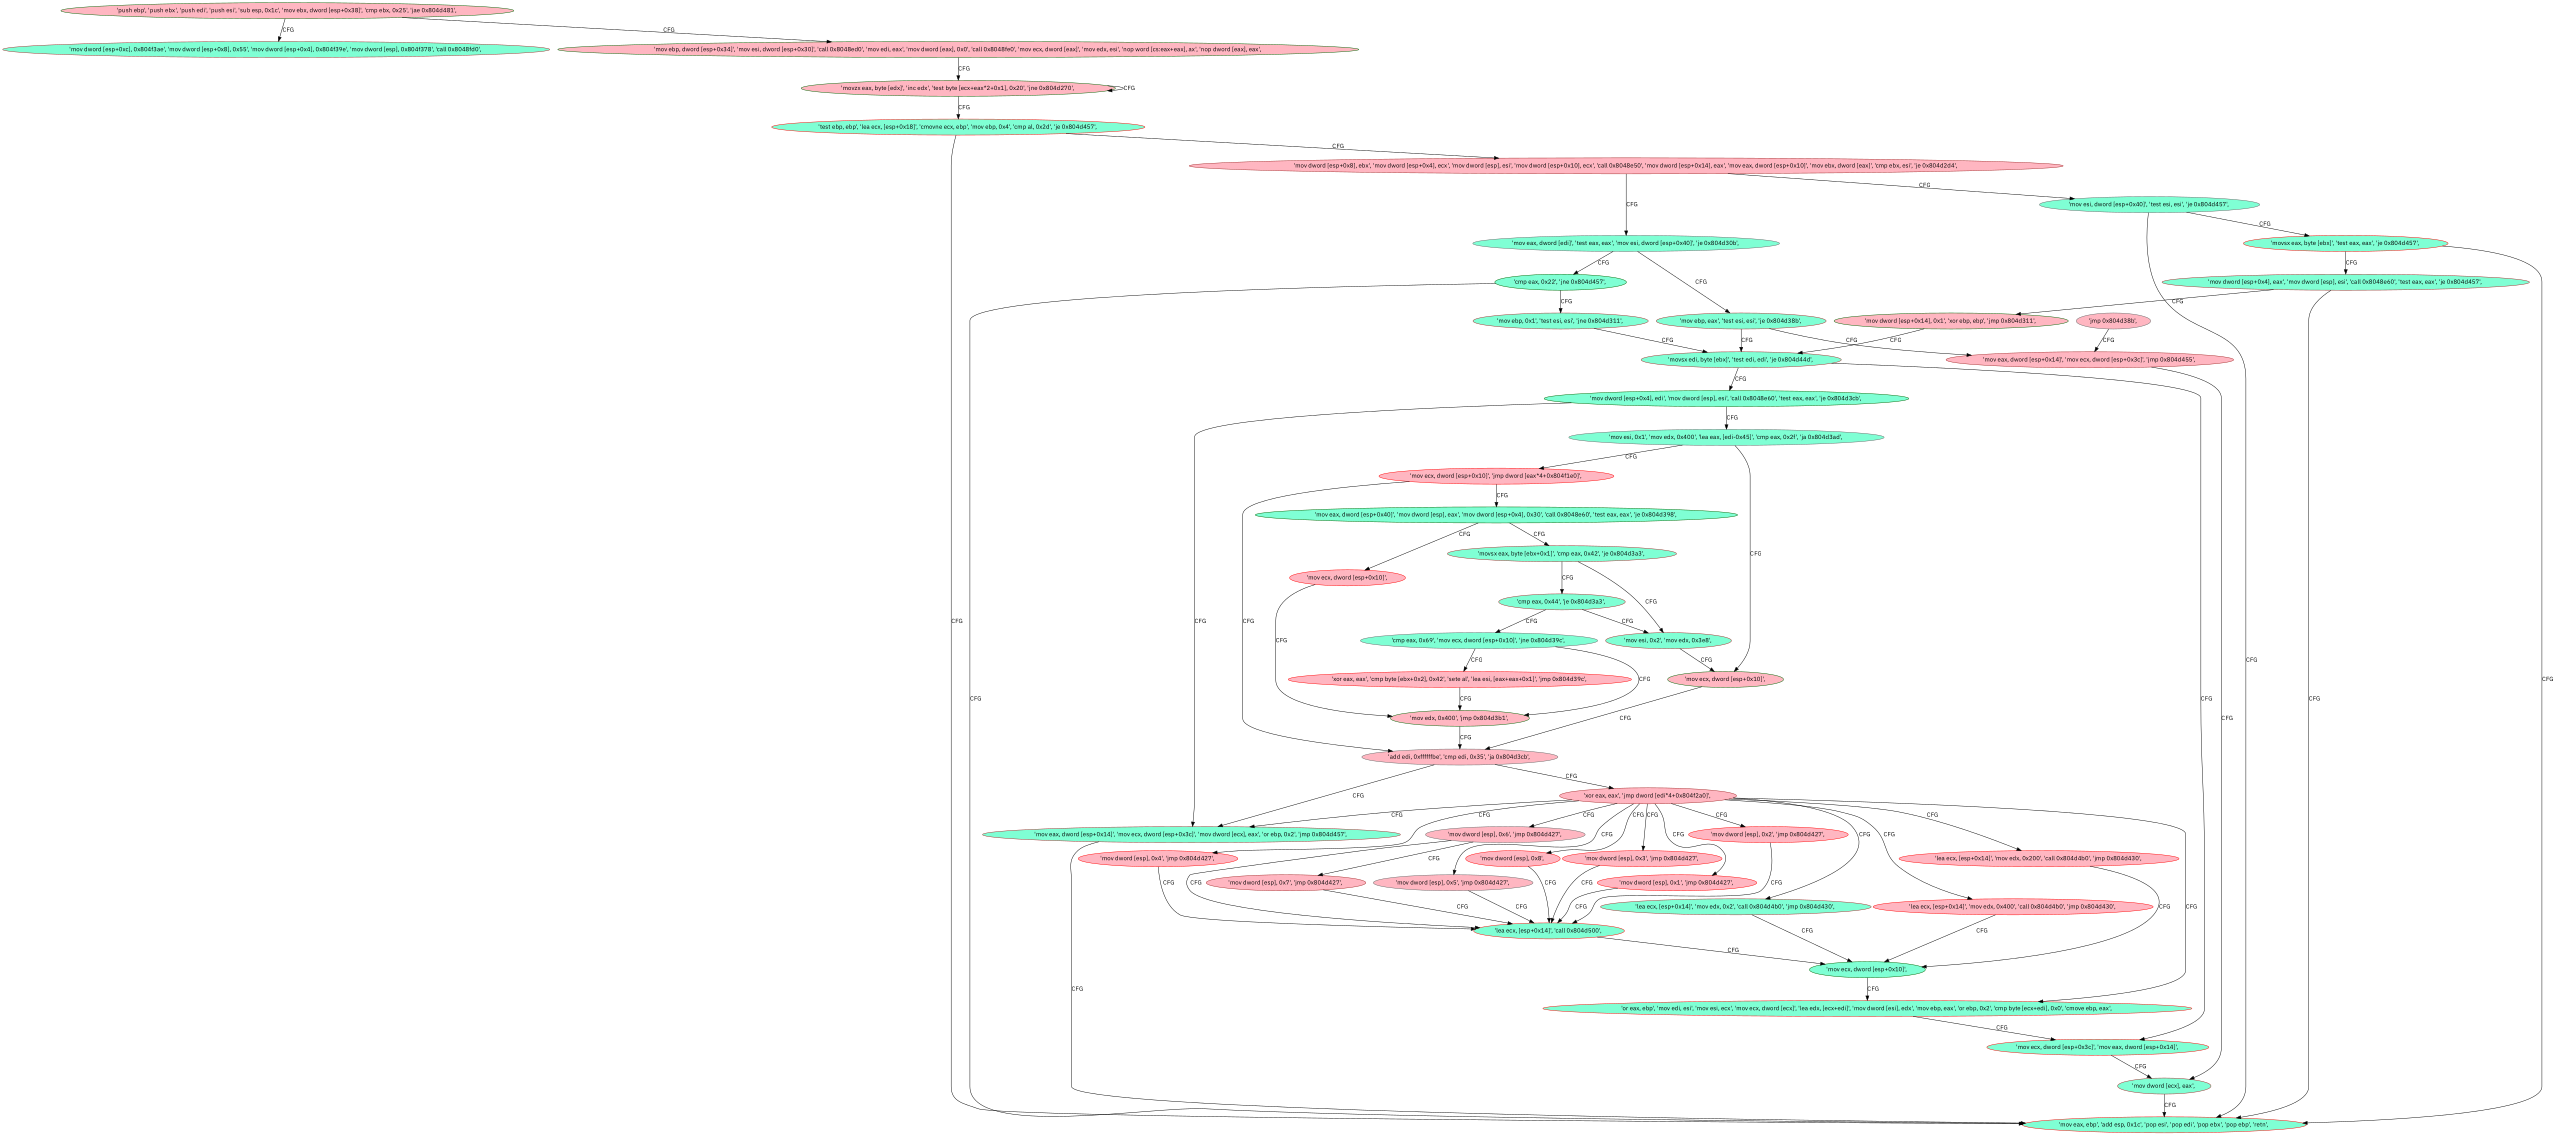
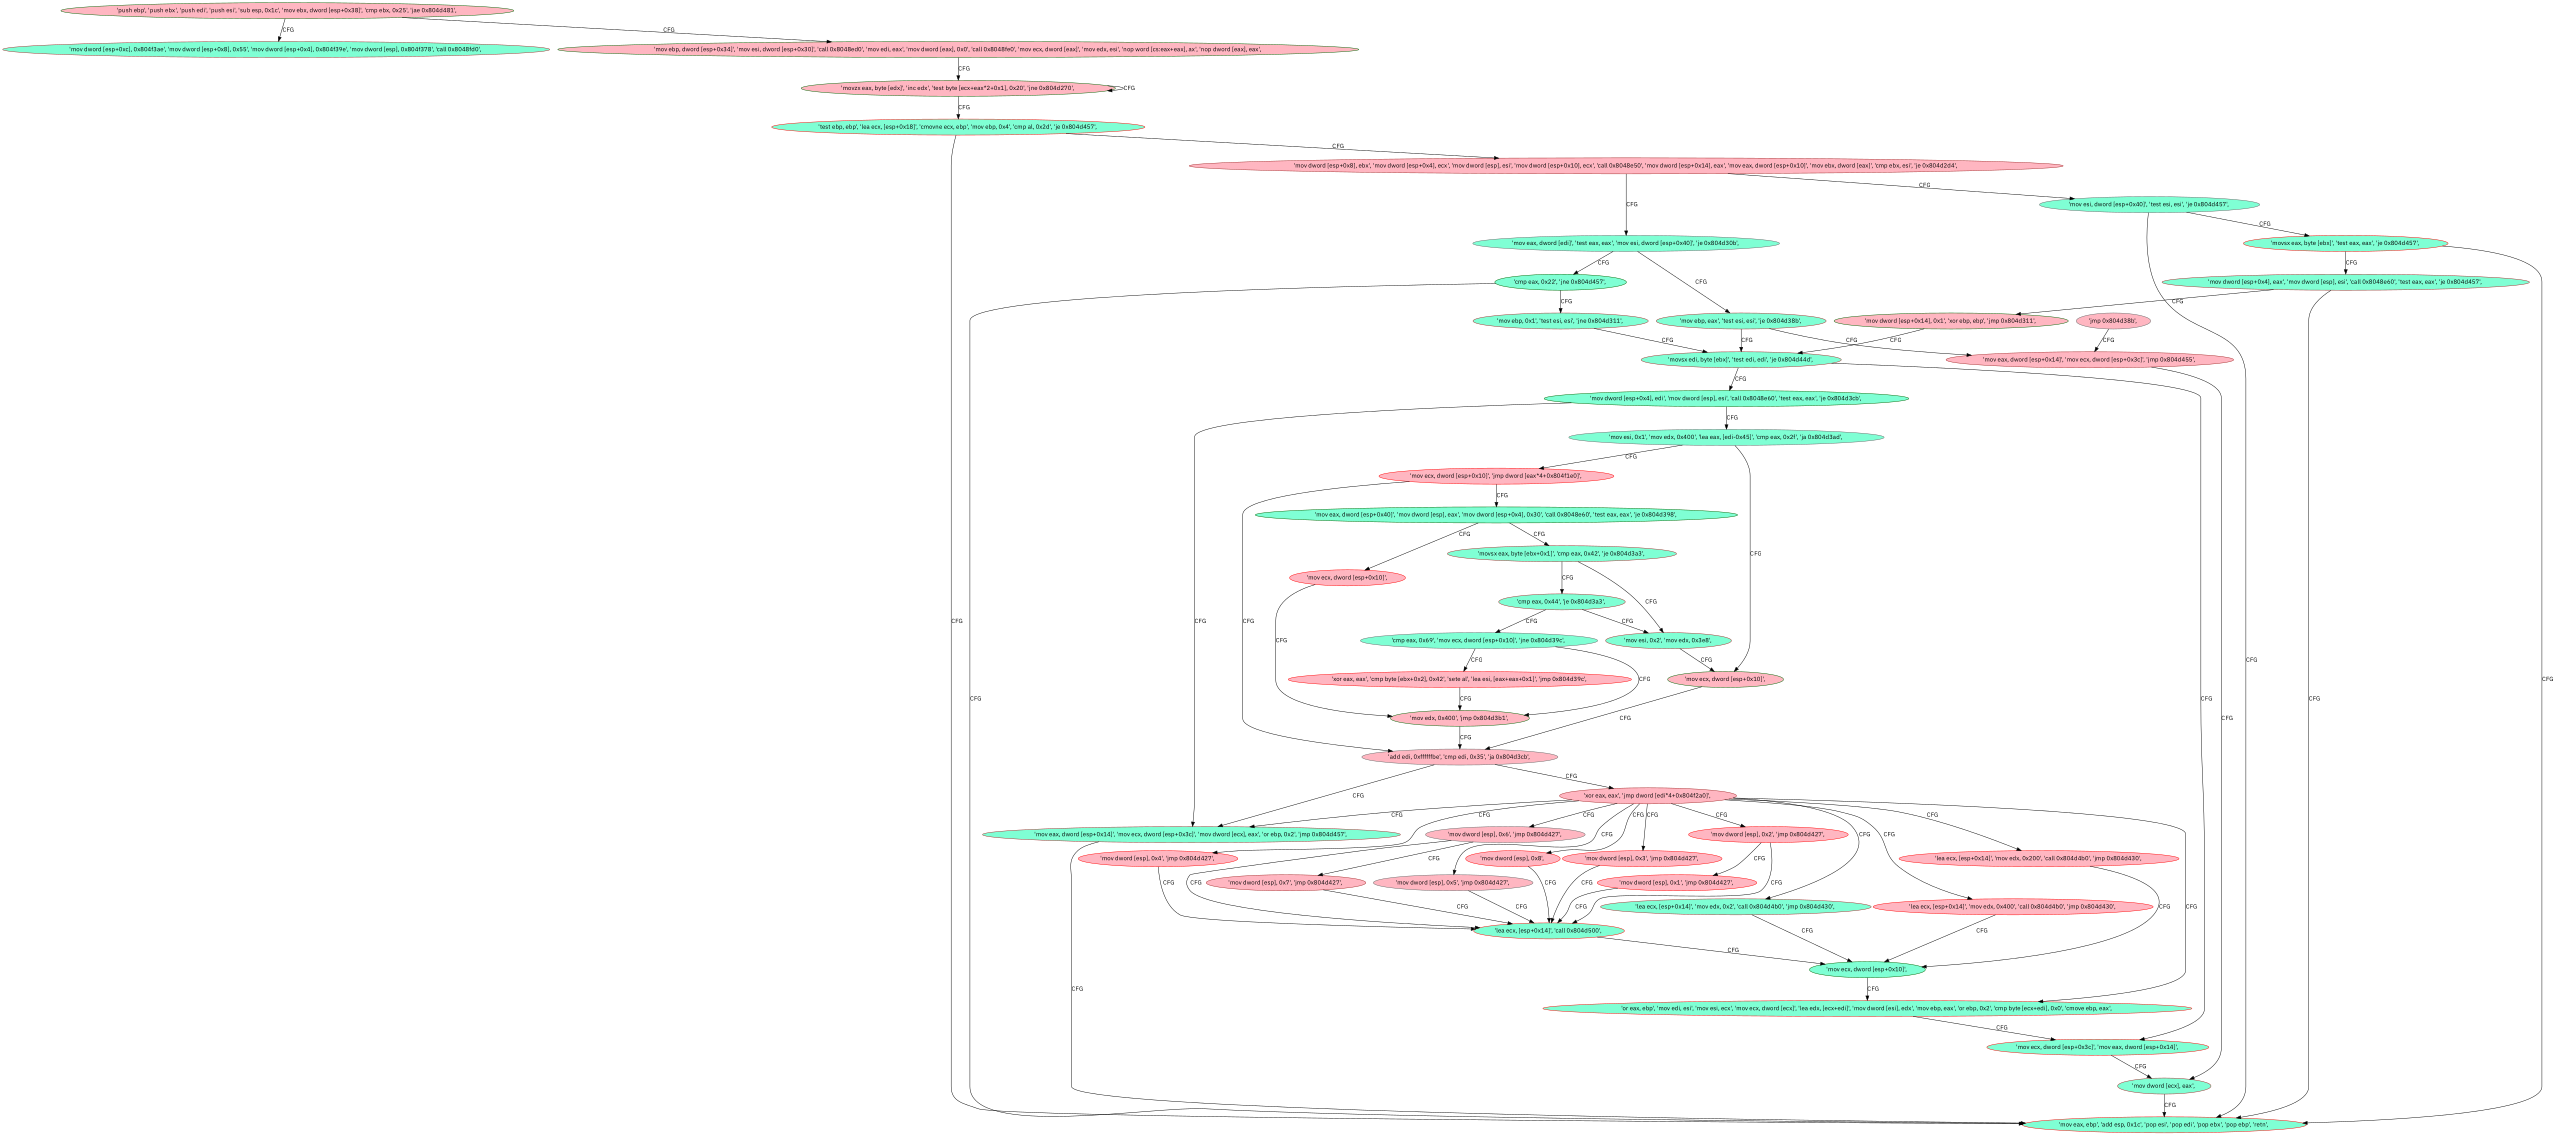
(1690, 847) -> (1742, 862)
